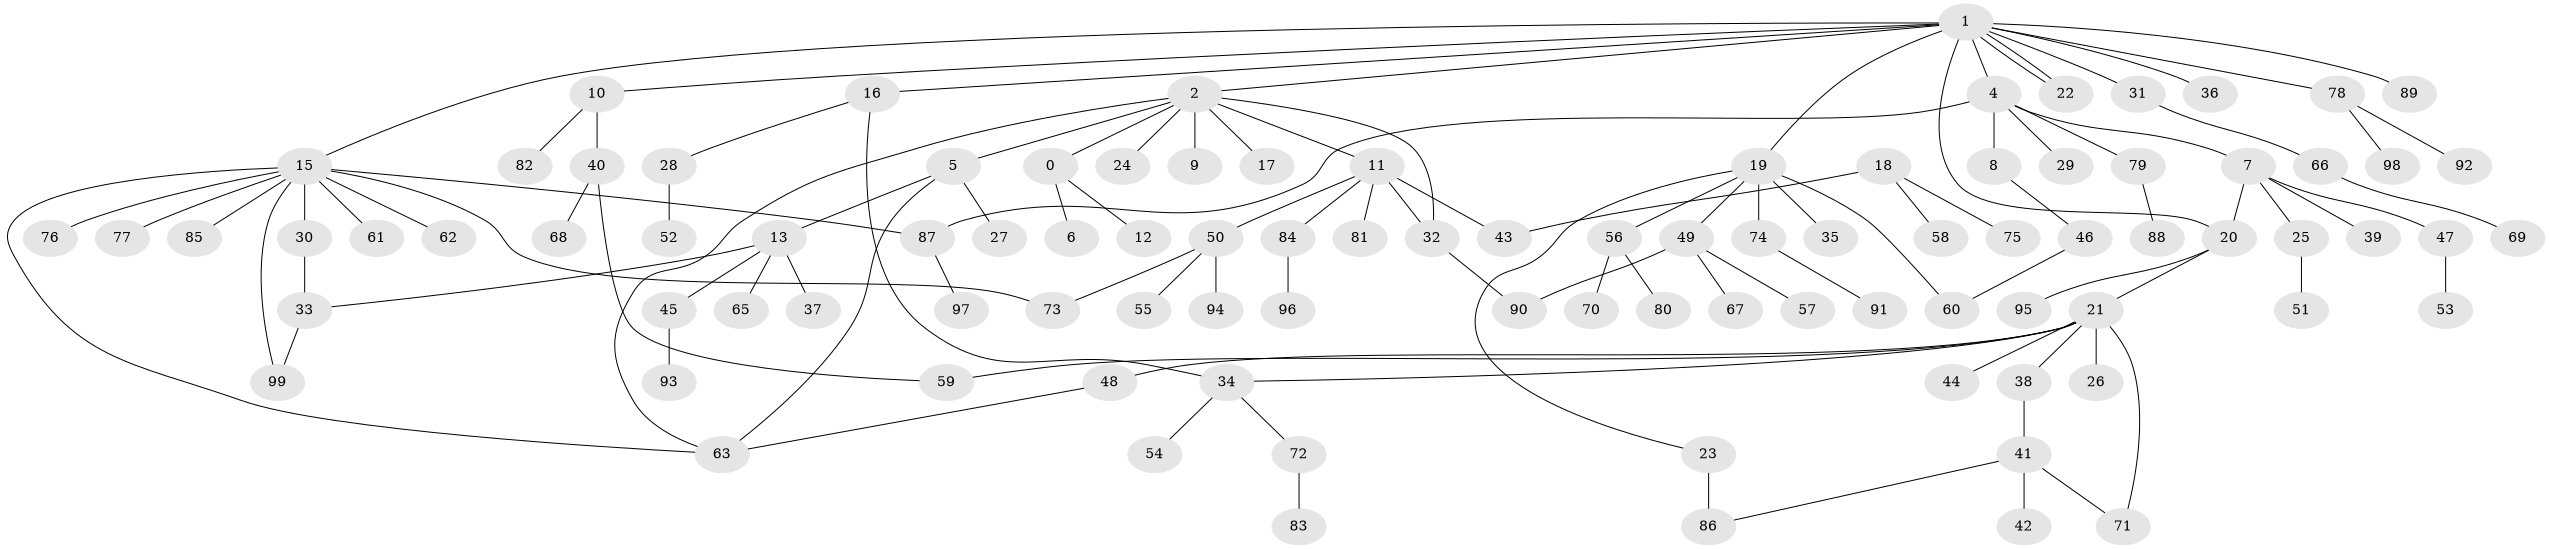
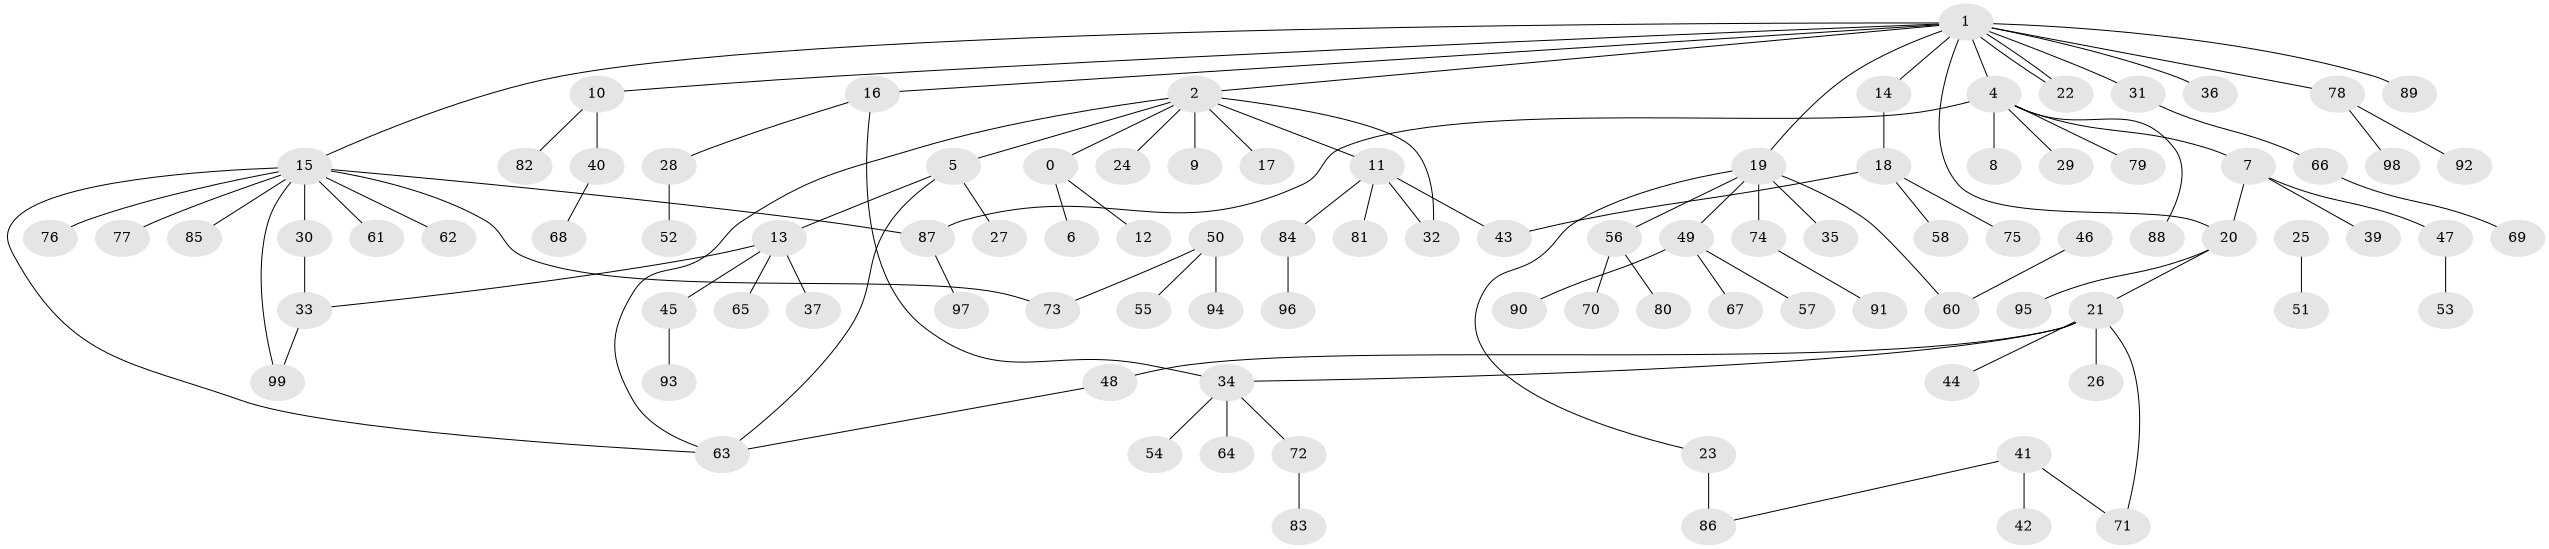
none -> (1884, 94)
(1296, 201) -> none
(2040, 202) -> none
(2148, 202) -> (2137, 122)
(2275, 202) -> none
(1476, 274) -> none
(947, 383) -> none
(2024, 383) -> none
none -> (1227, 455)
